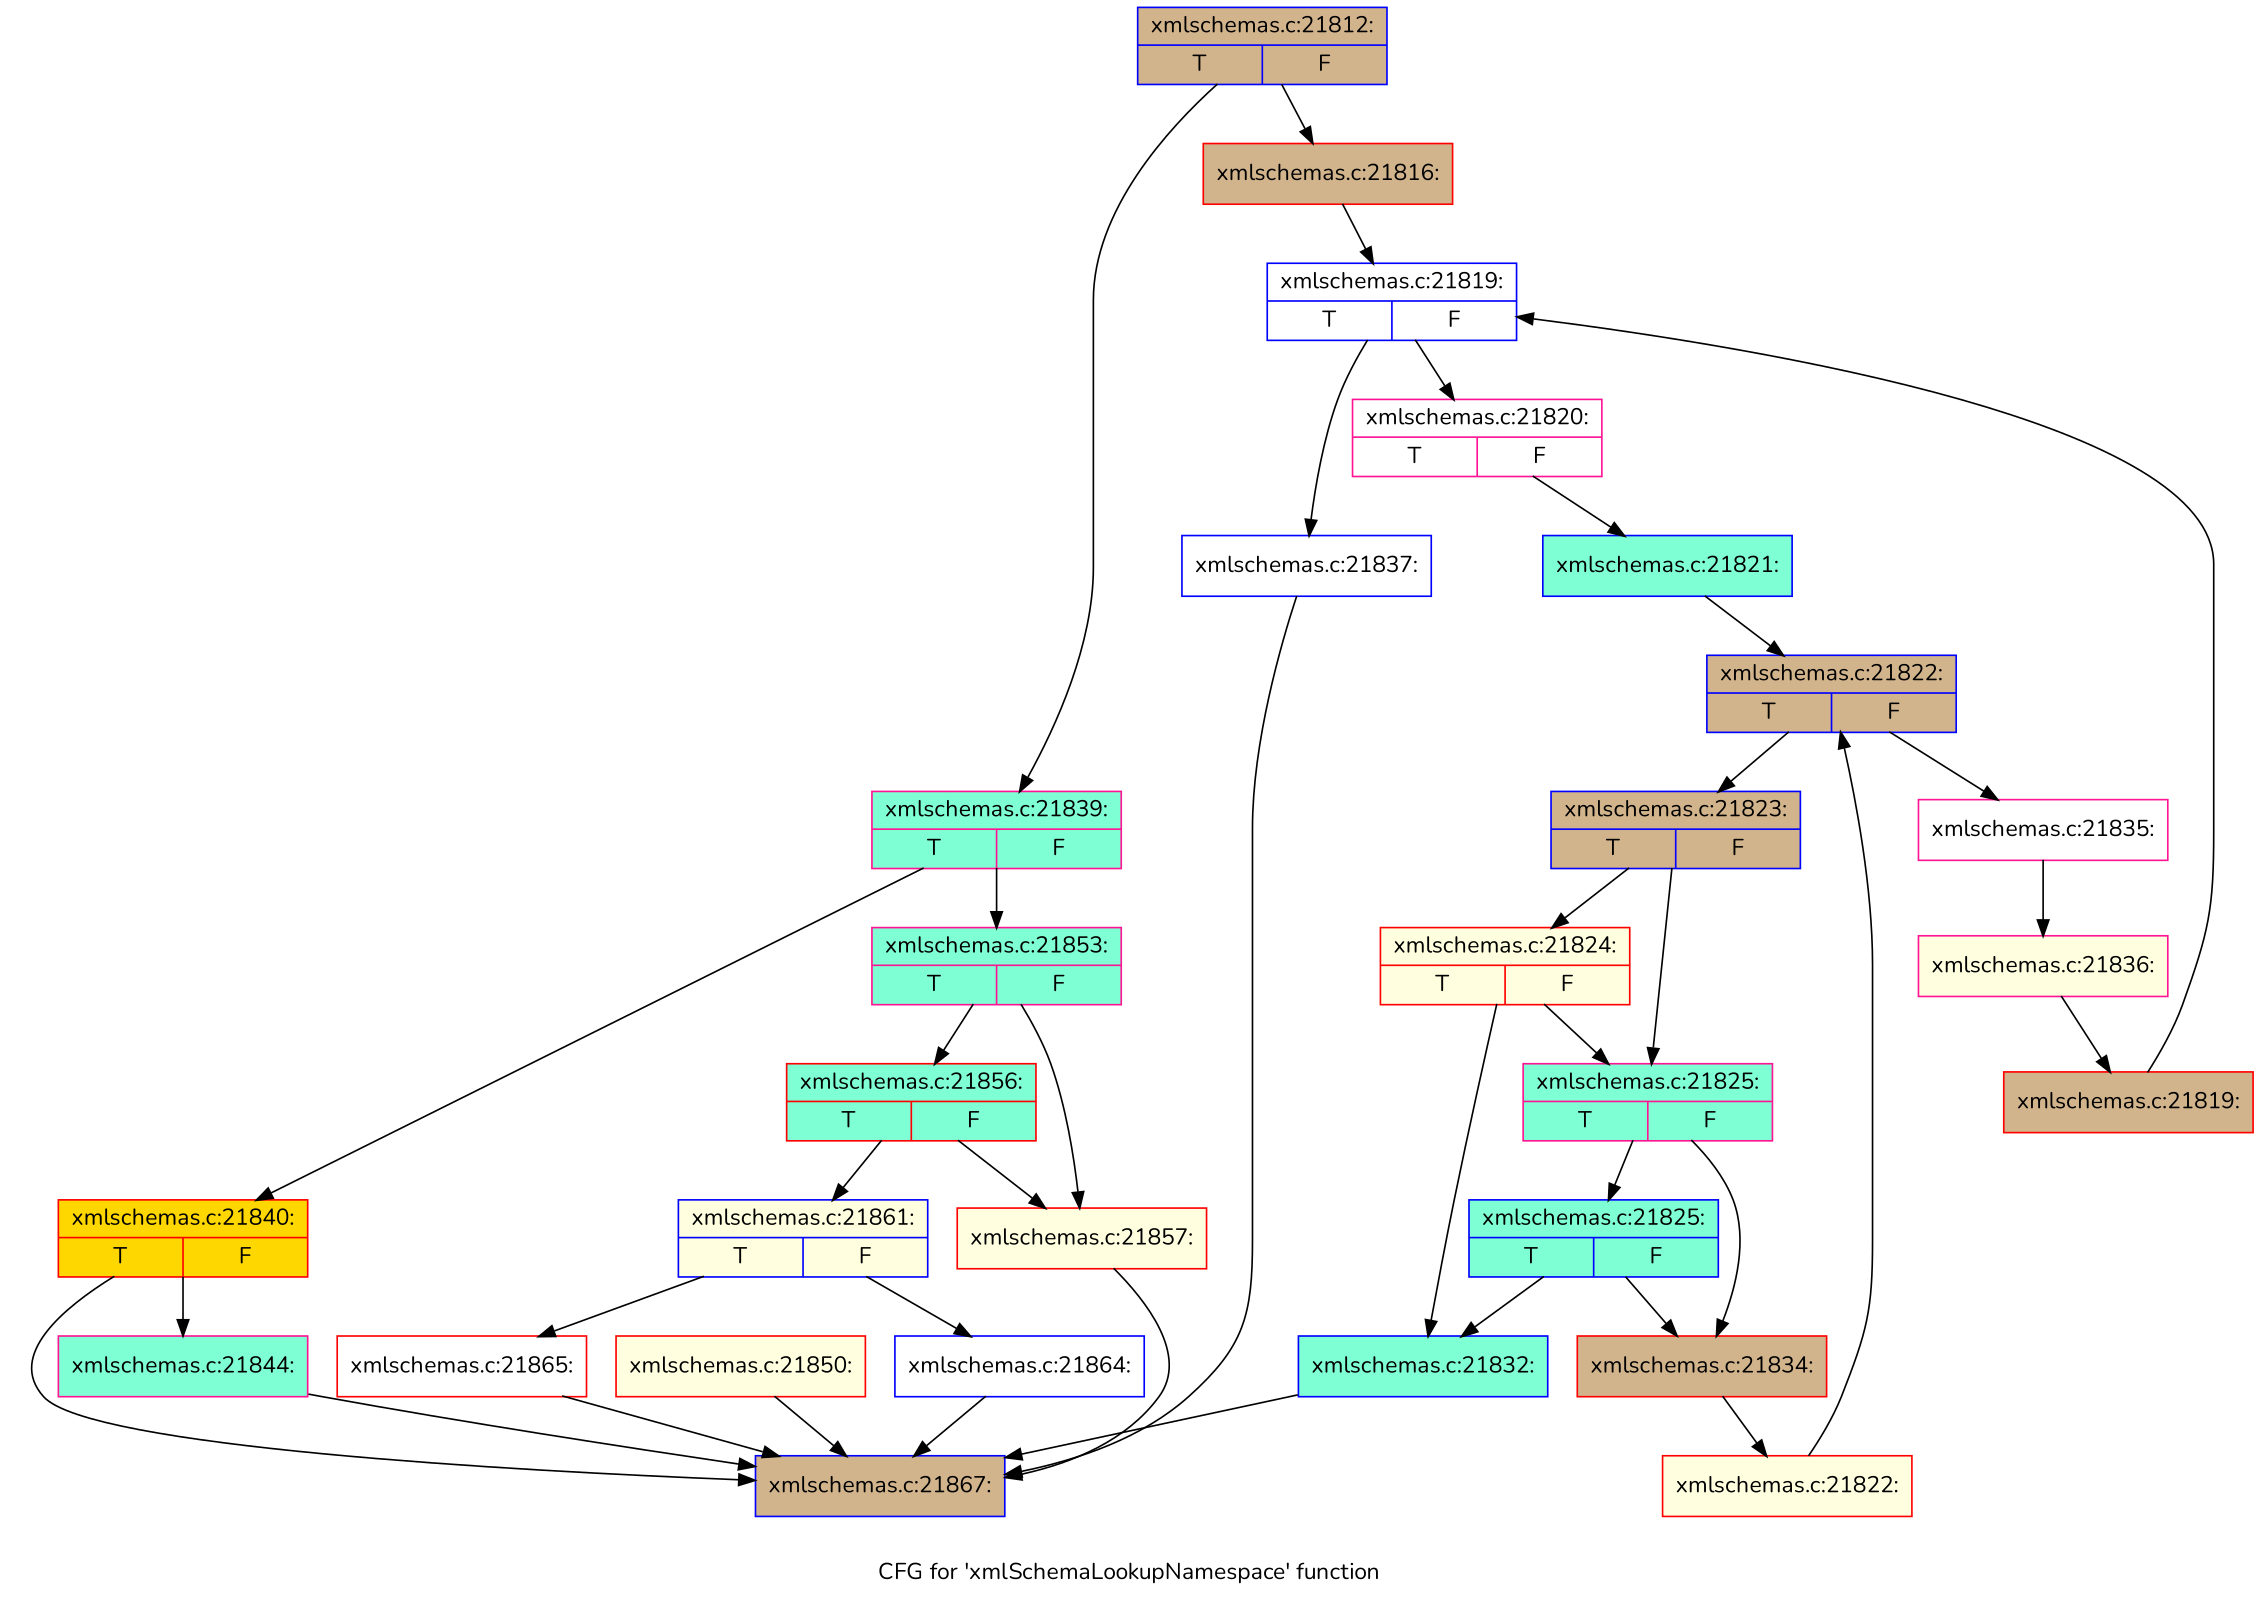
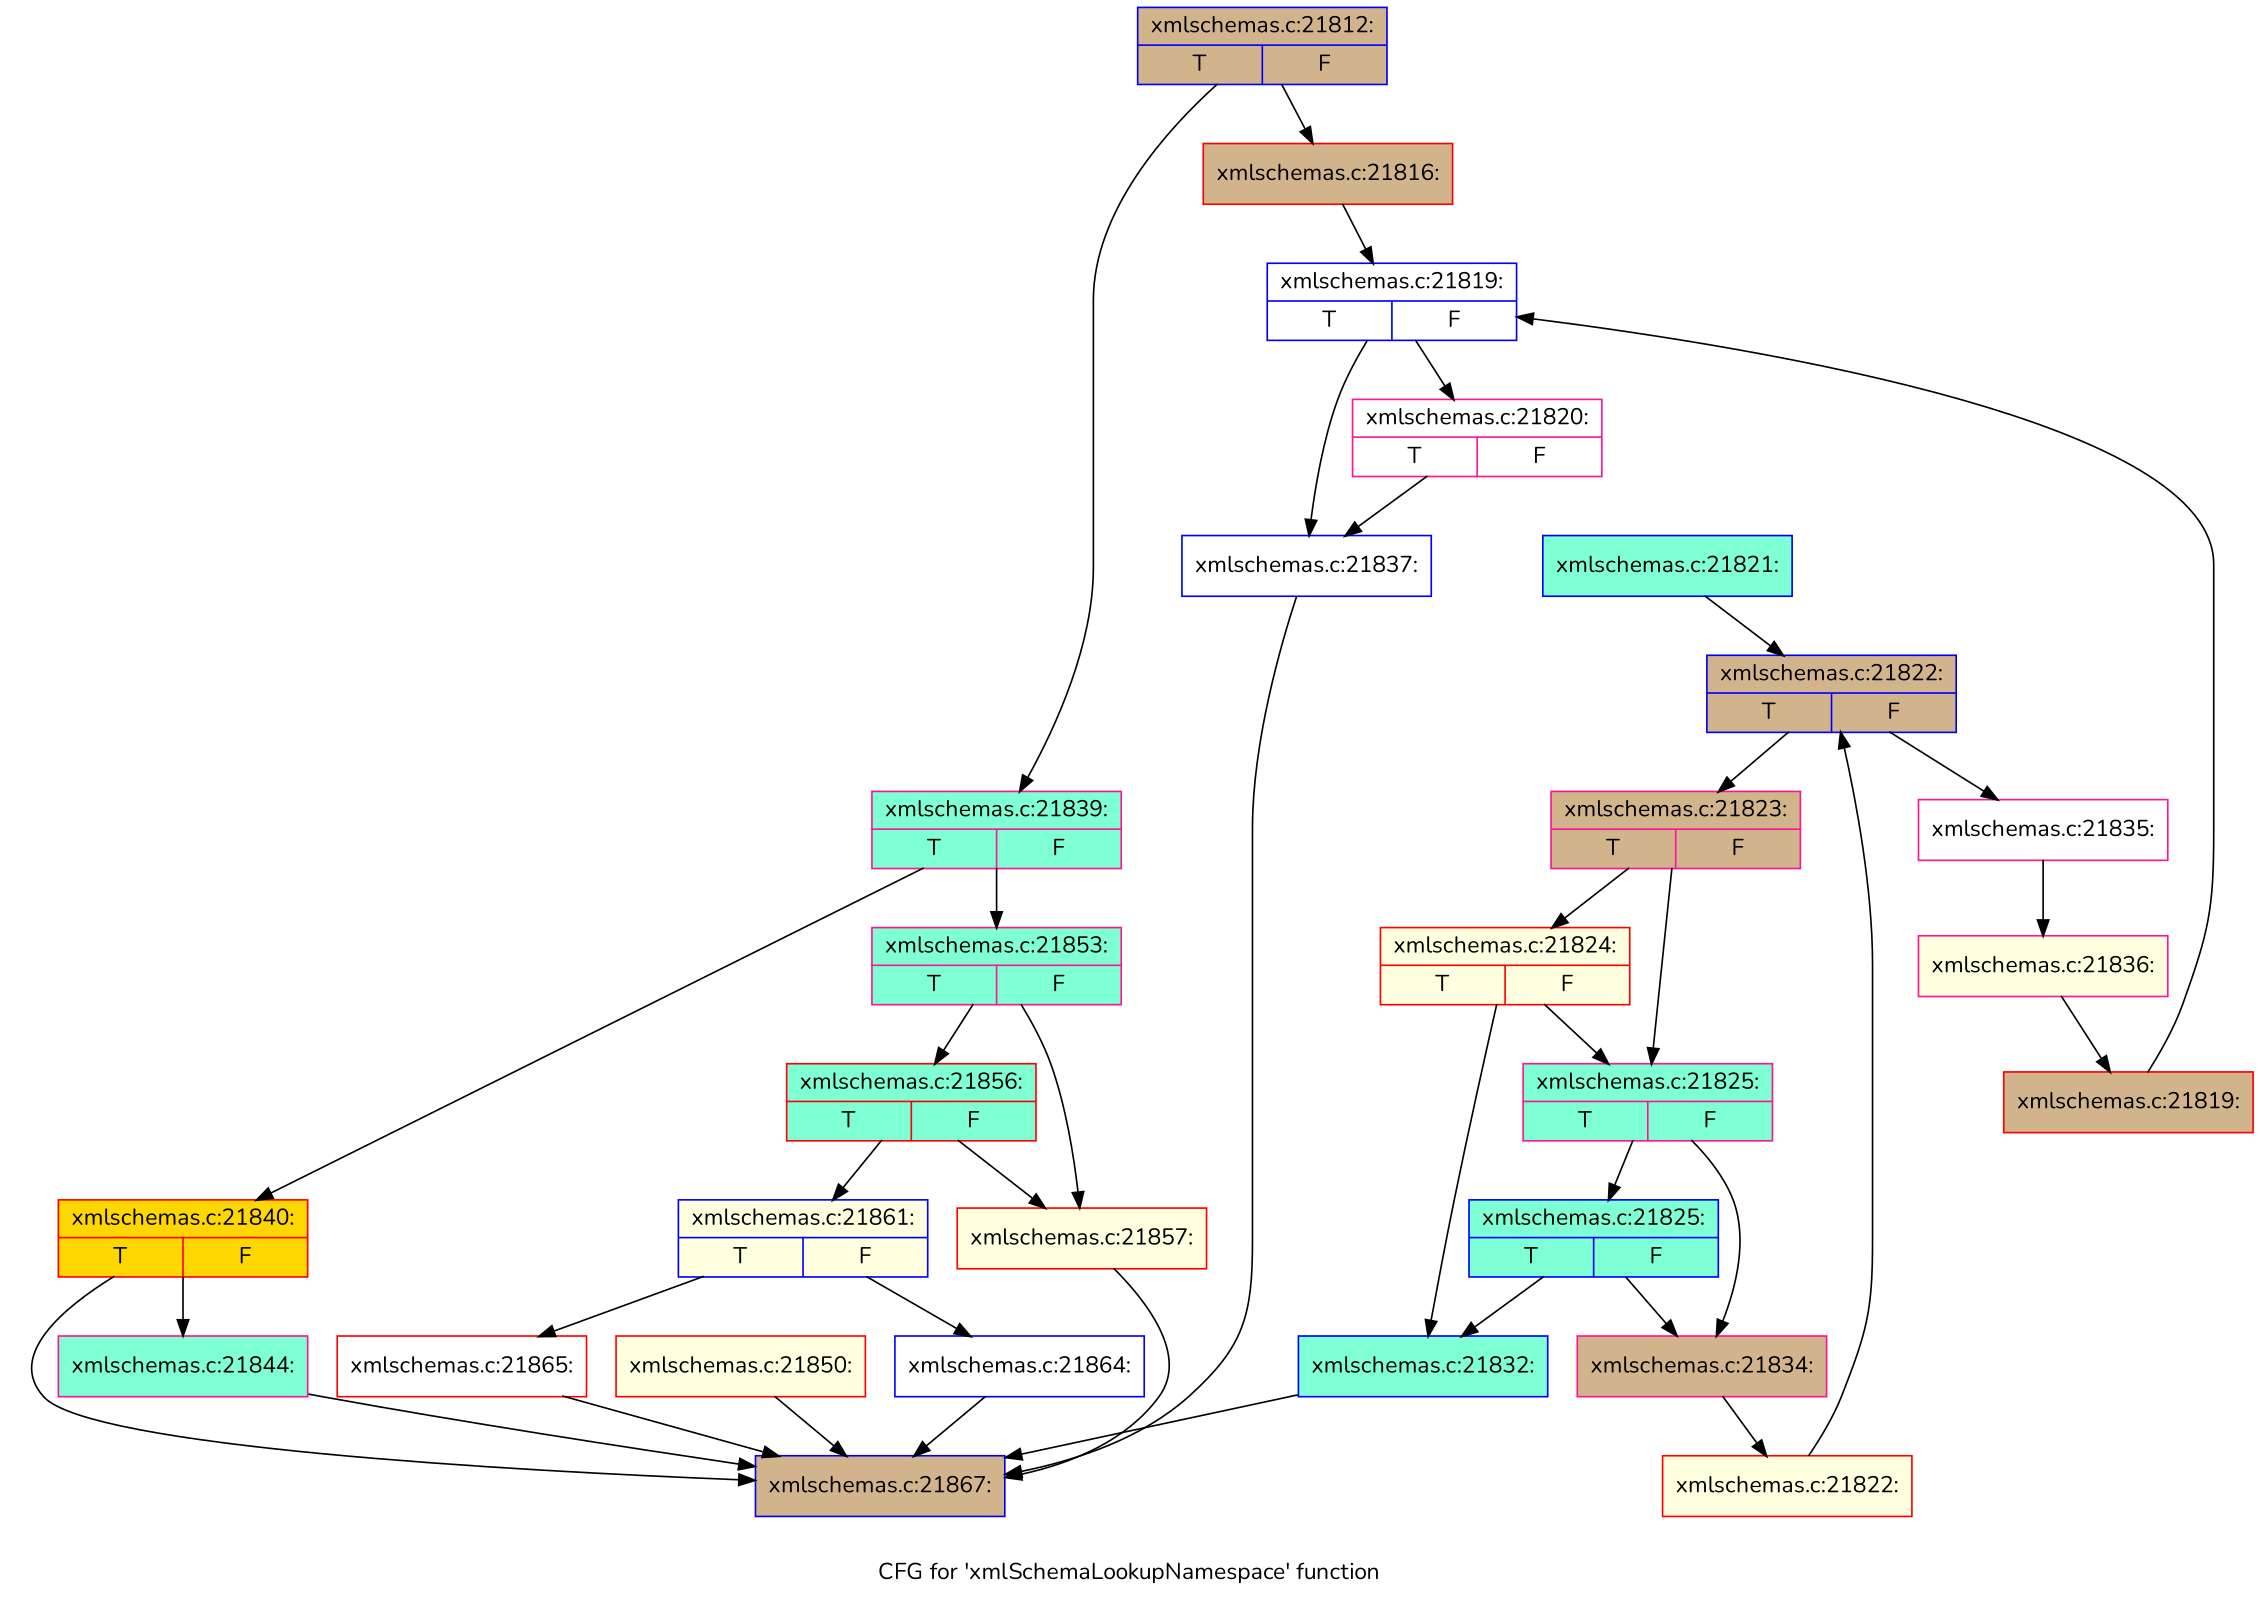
(1572, 502) -> (1393, 501)
(1676, 830) -> (1676, 830)
(1702, 1366) -> (1702, 1366)
